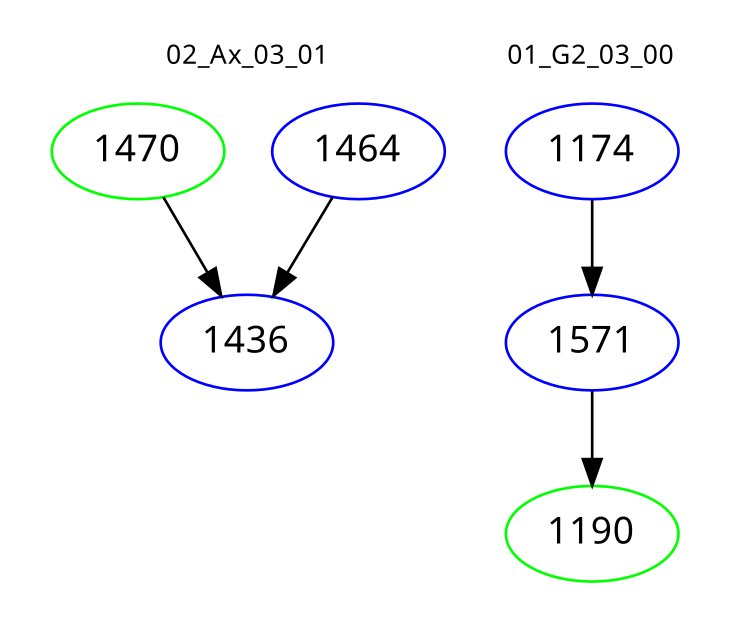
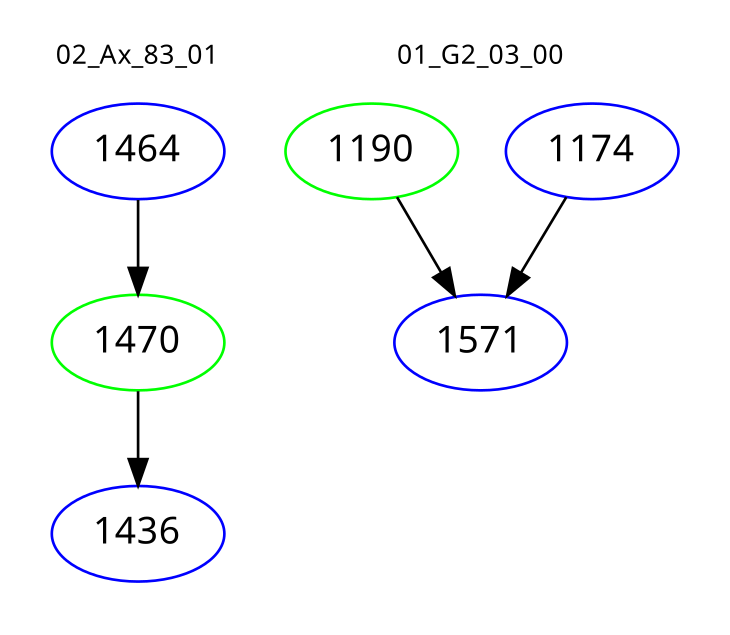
(248, 57) -> (138, 57)
(310, 235) -> (138, 234)
(592, 425) -> (419, 235)
